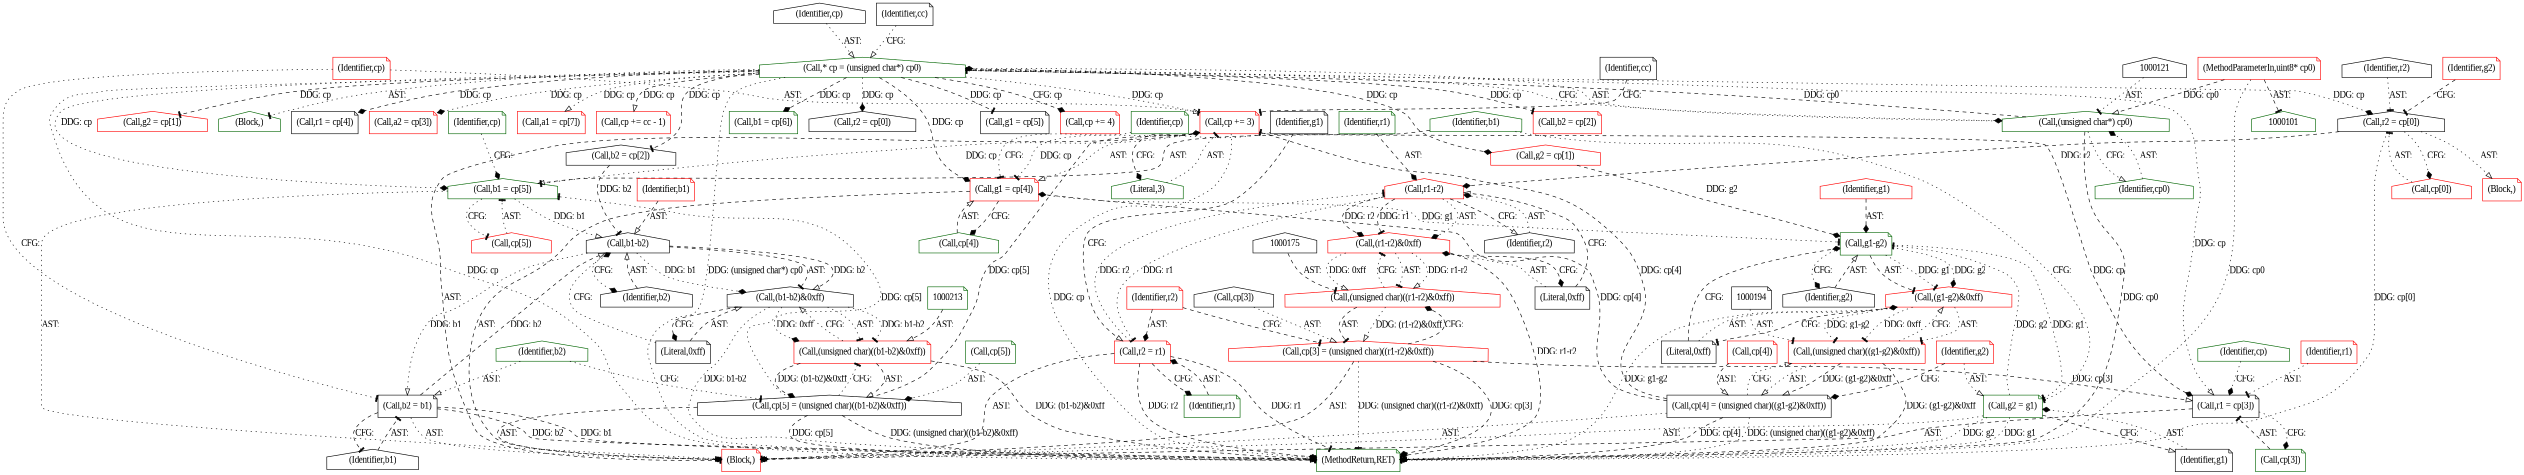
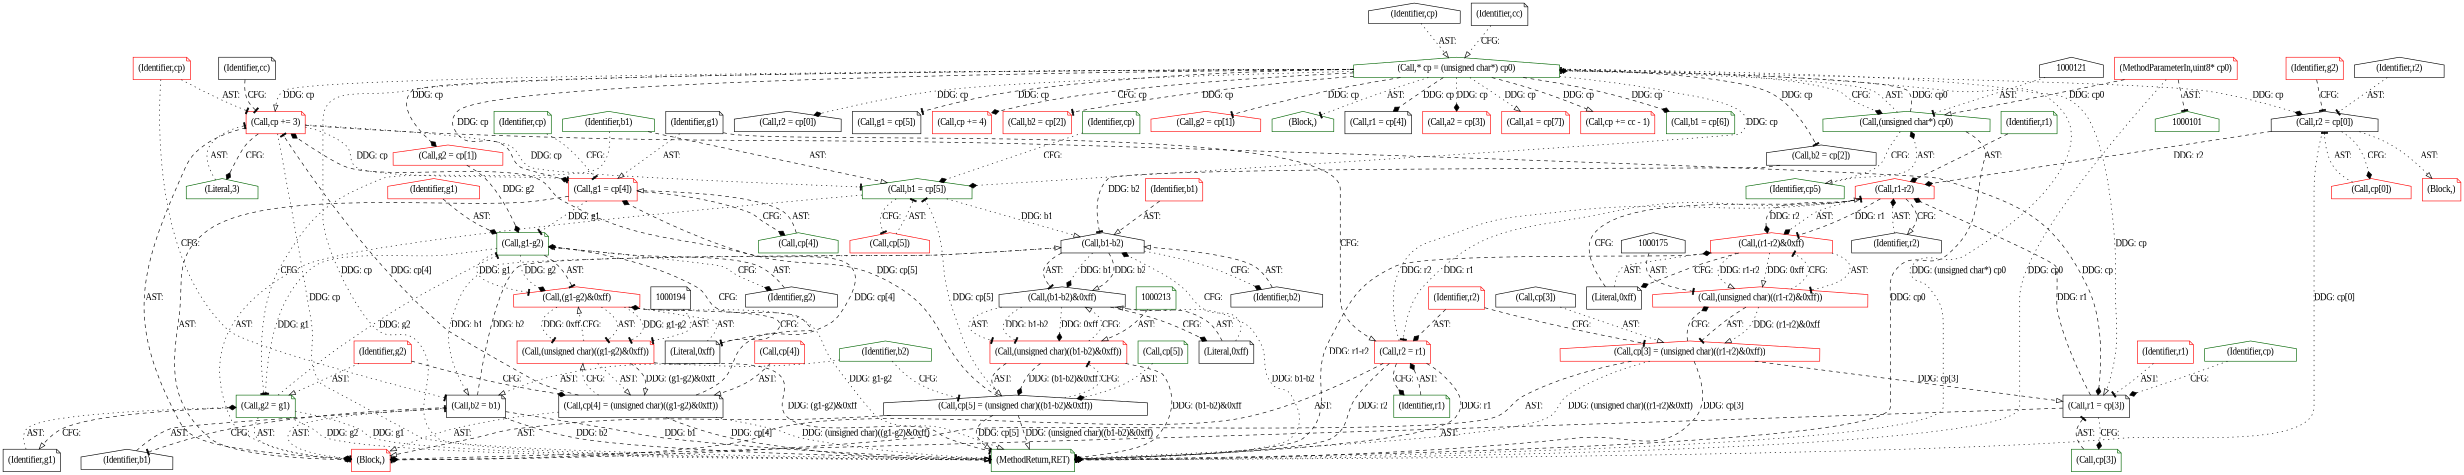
(2144, 190) -> (1795, 190)
none -> (2050, 262)
